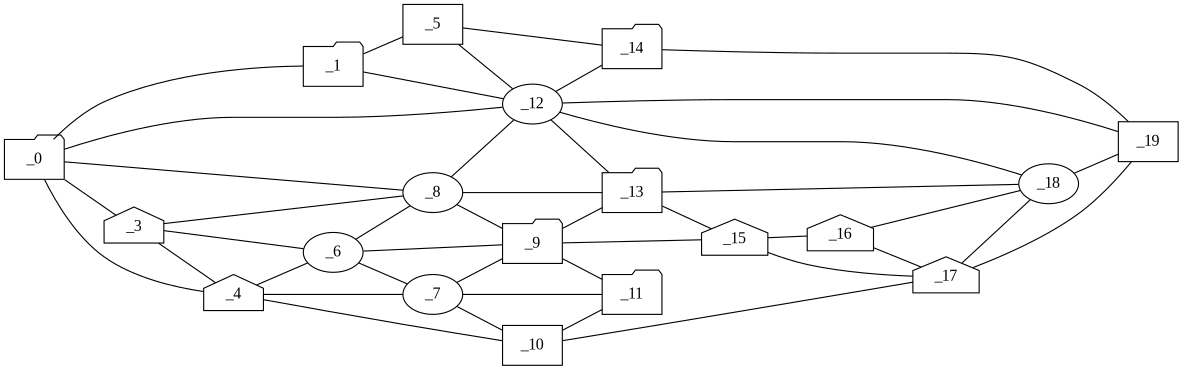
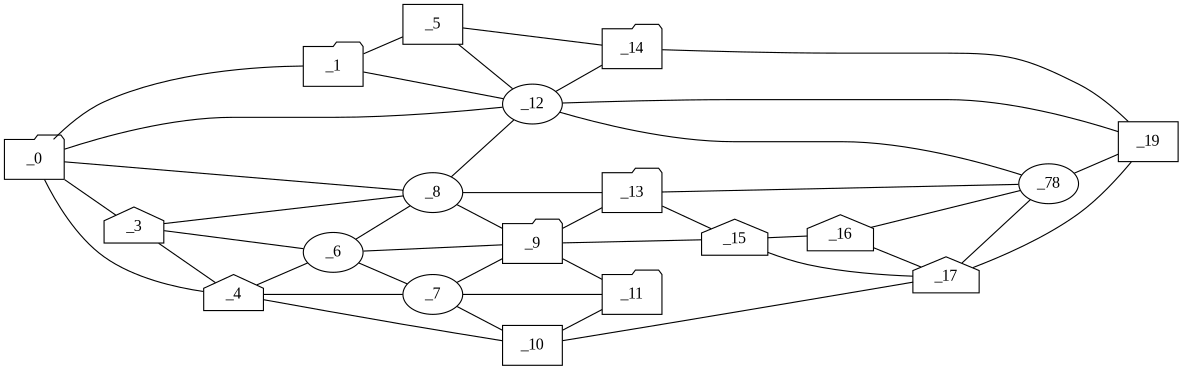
(580, 146) -> none
(1049, 184) -> (1049, 184)
